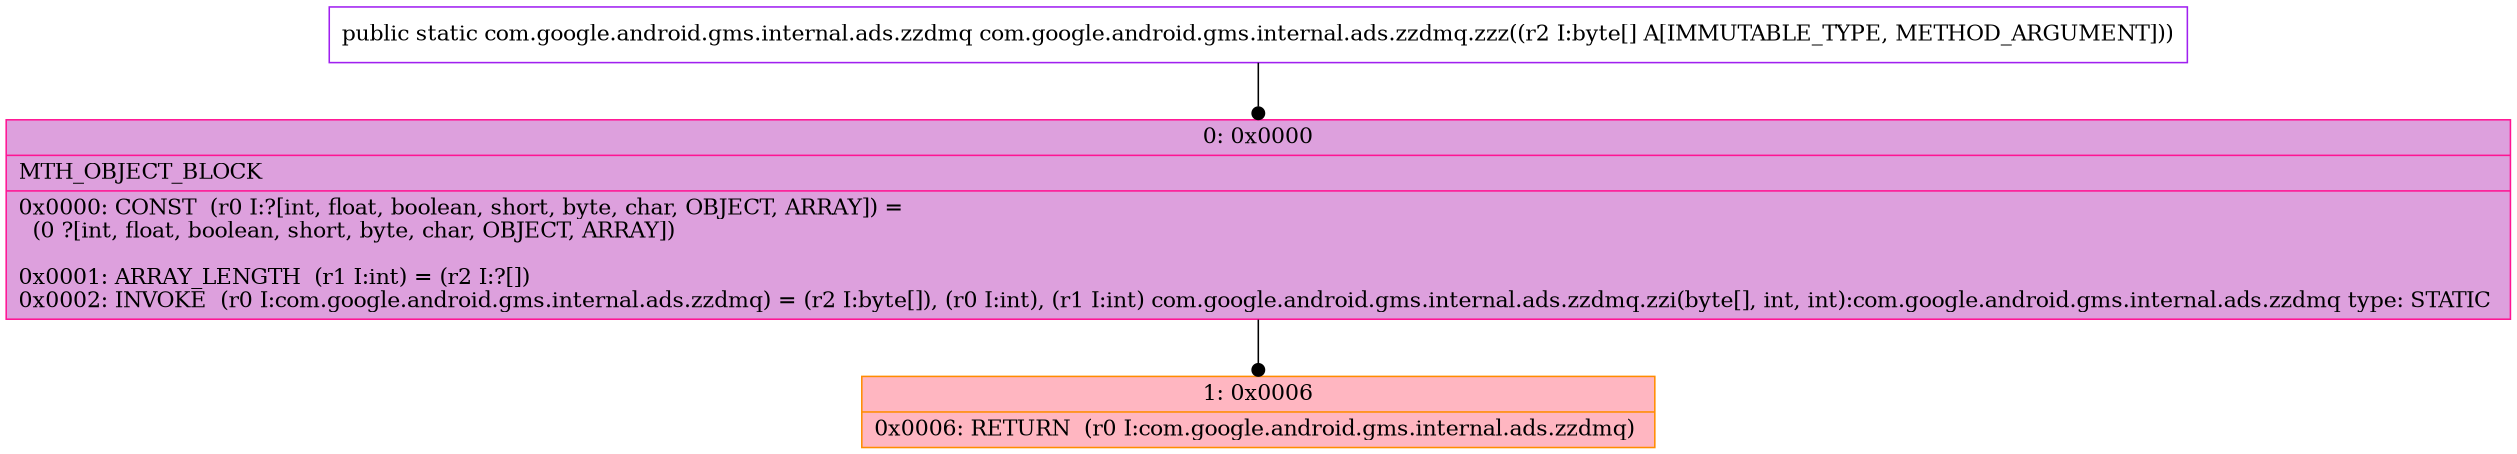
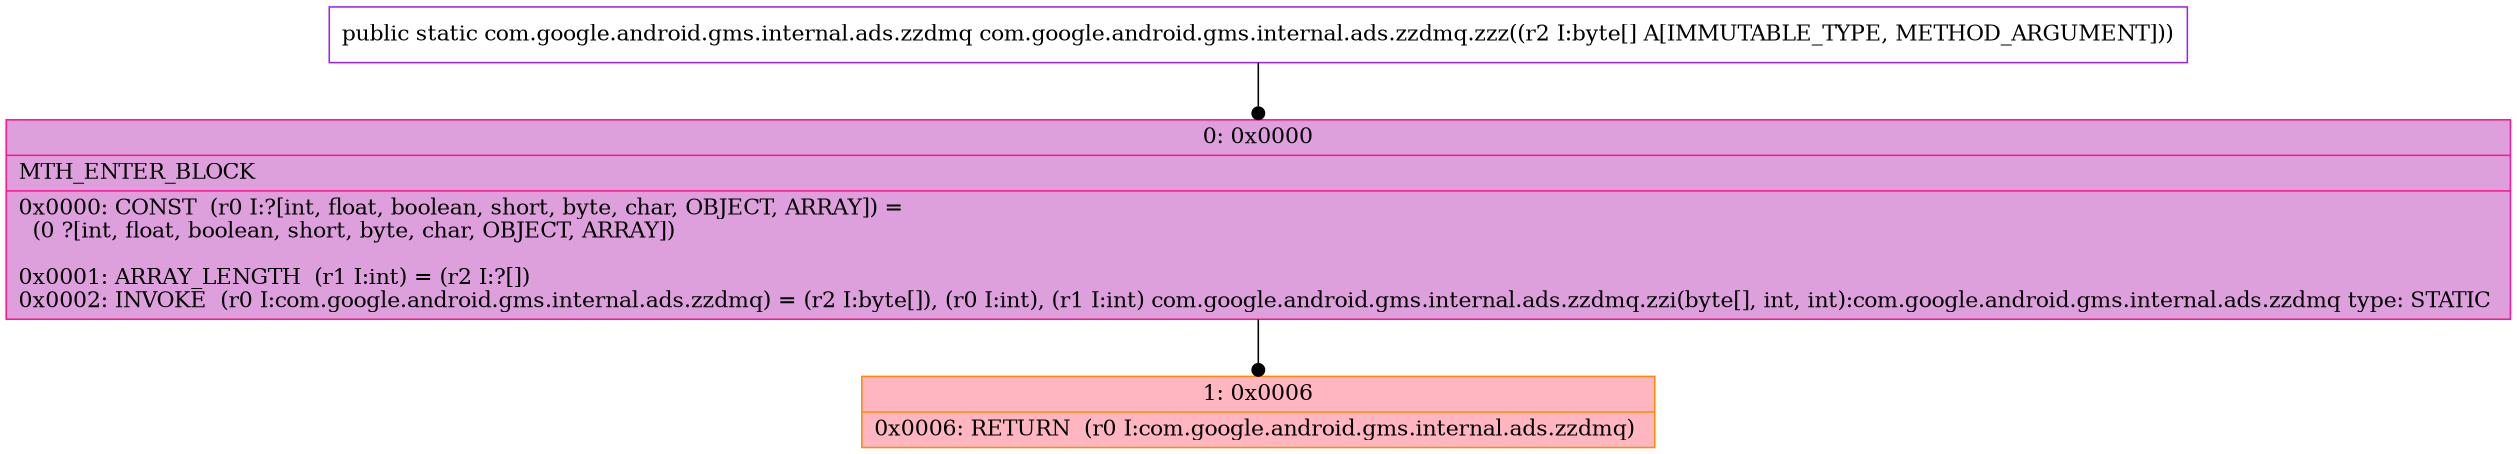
(141, 172) -> (138, 172)
